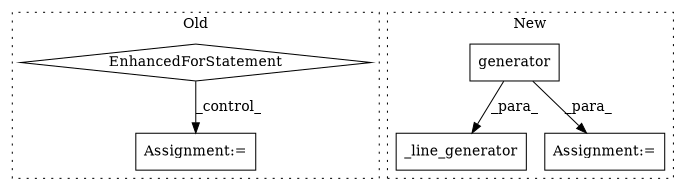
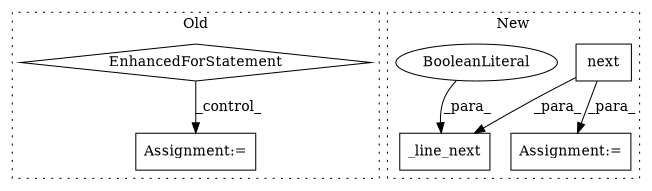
none -> (477, 63)
(515, 63) -> (604, 63)
(461, 152) -> (445, 152)
